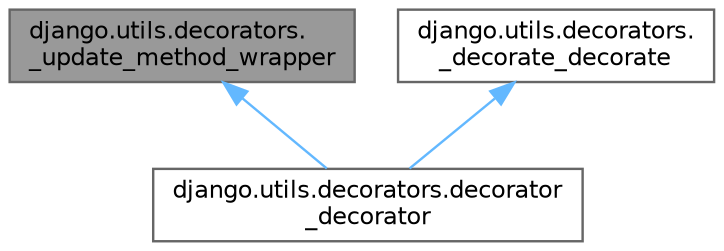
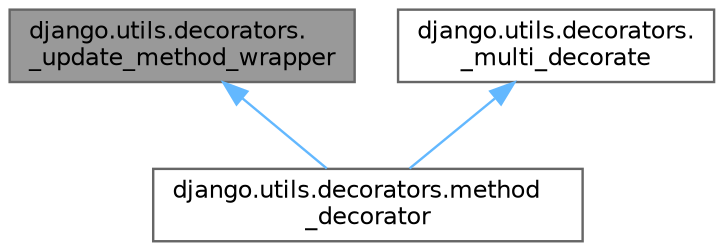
(556, 46) -> (556, 46)
(368, 205) -> (368, 205)
